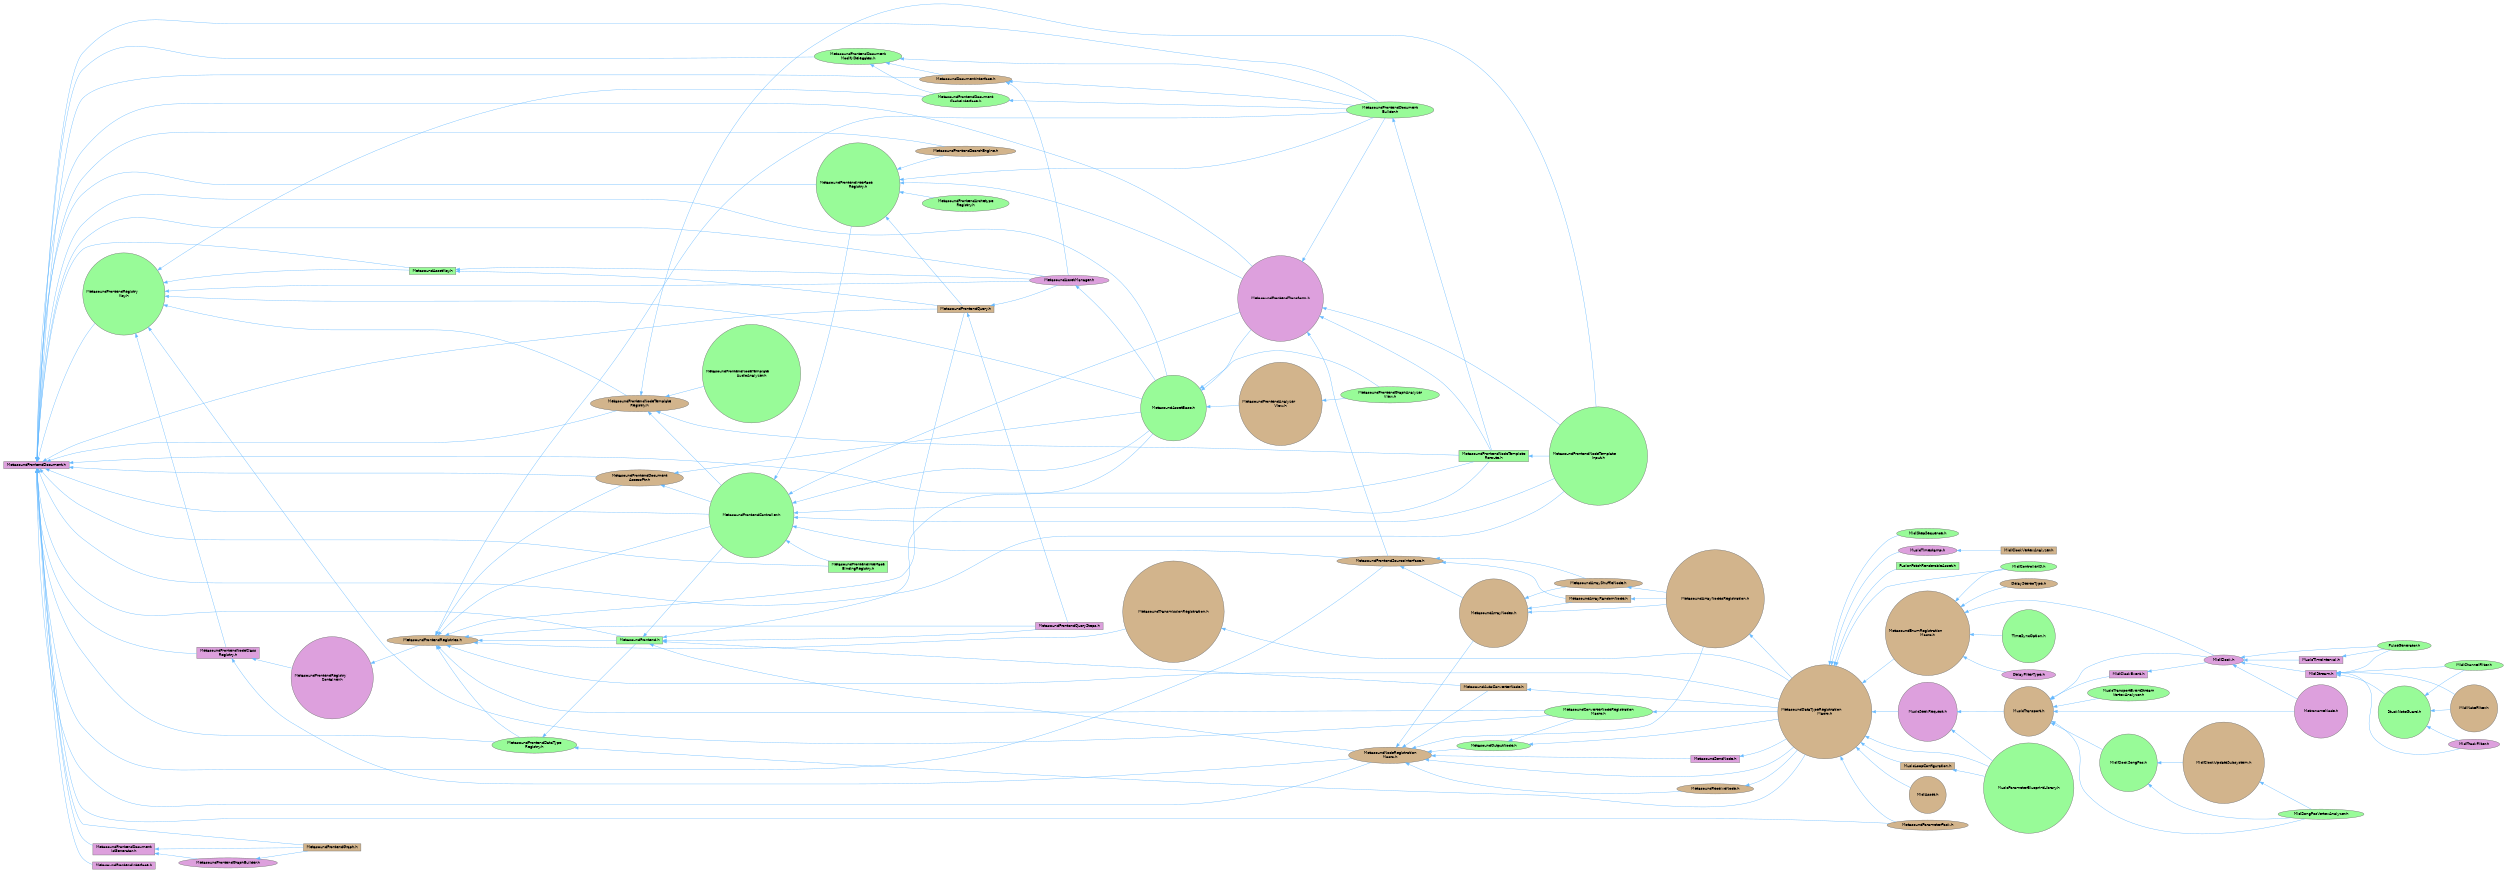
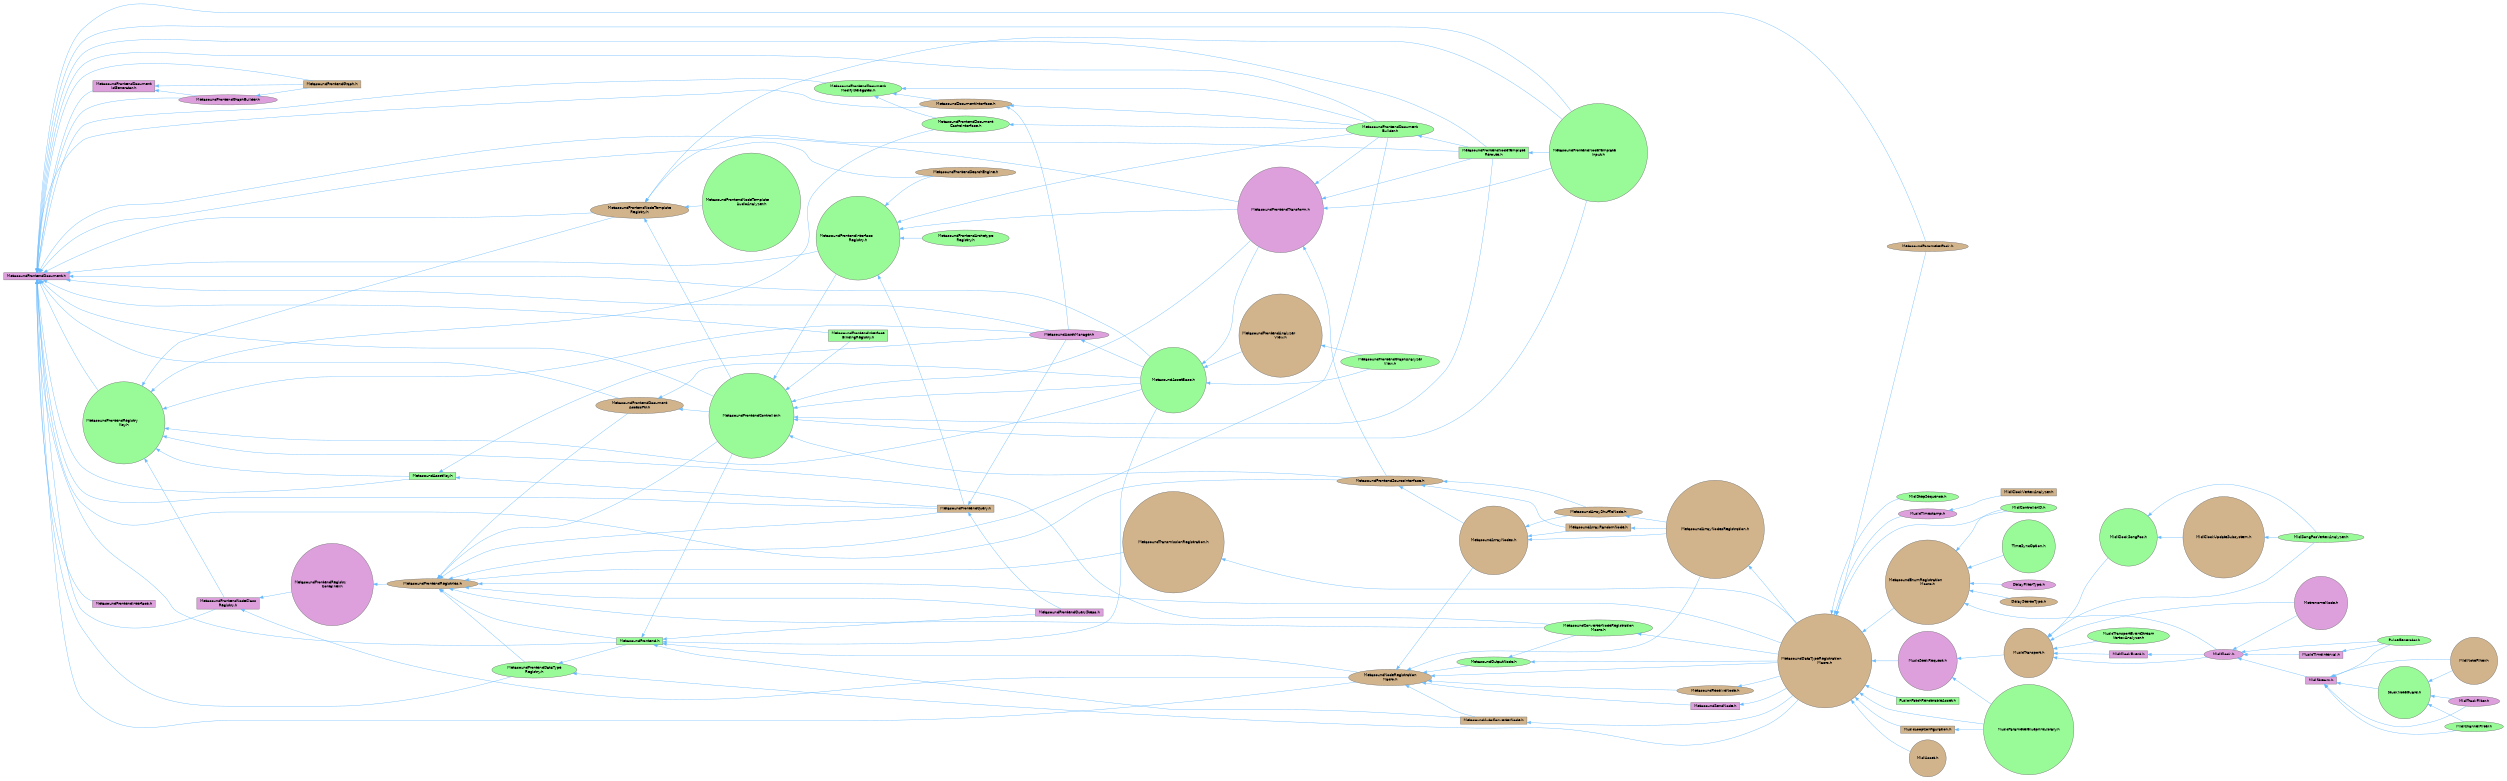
none -> (66, 139)
